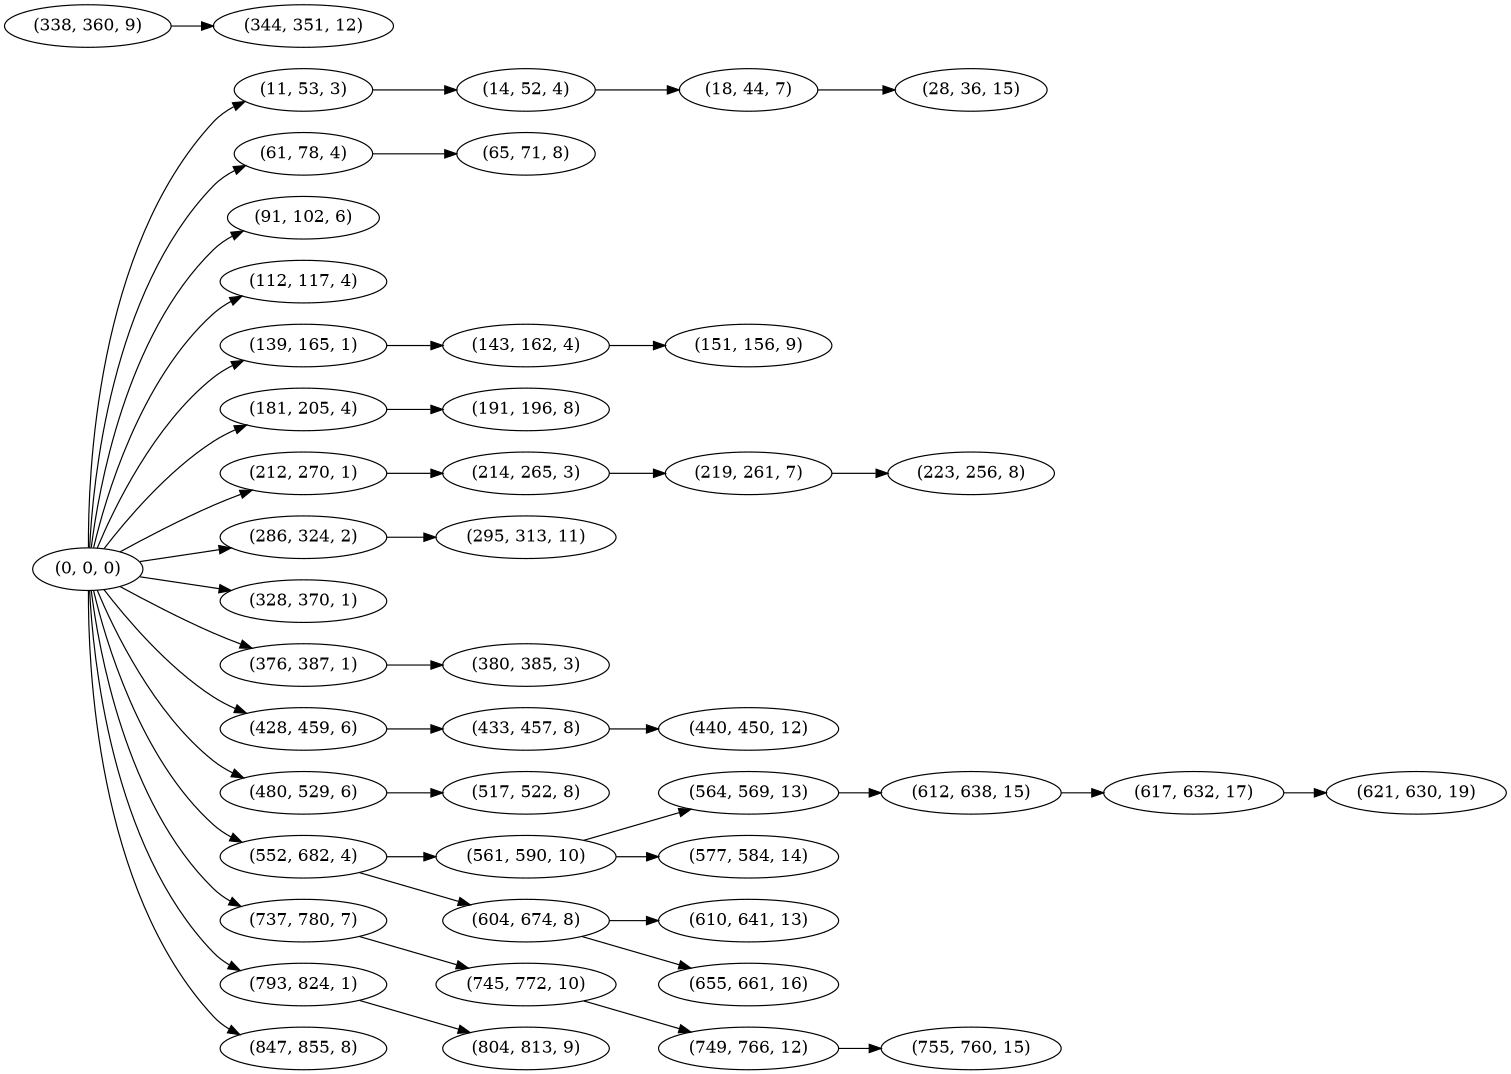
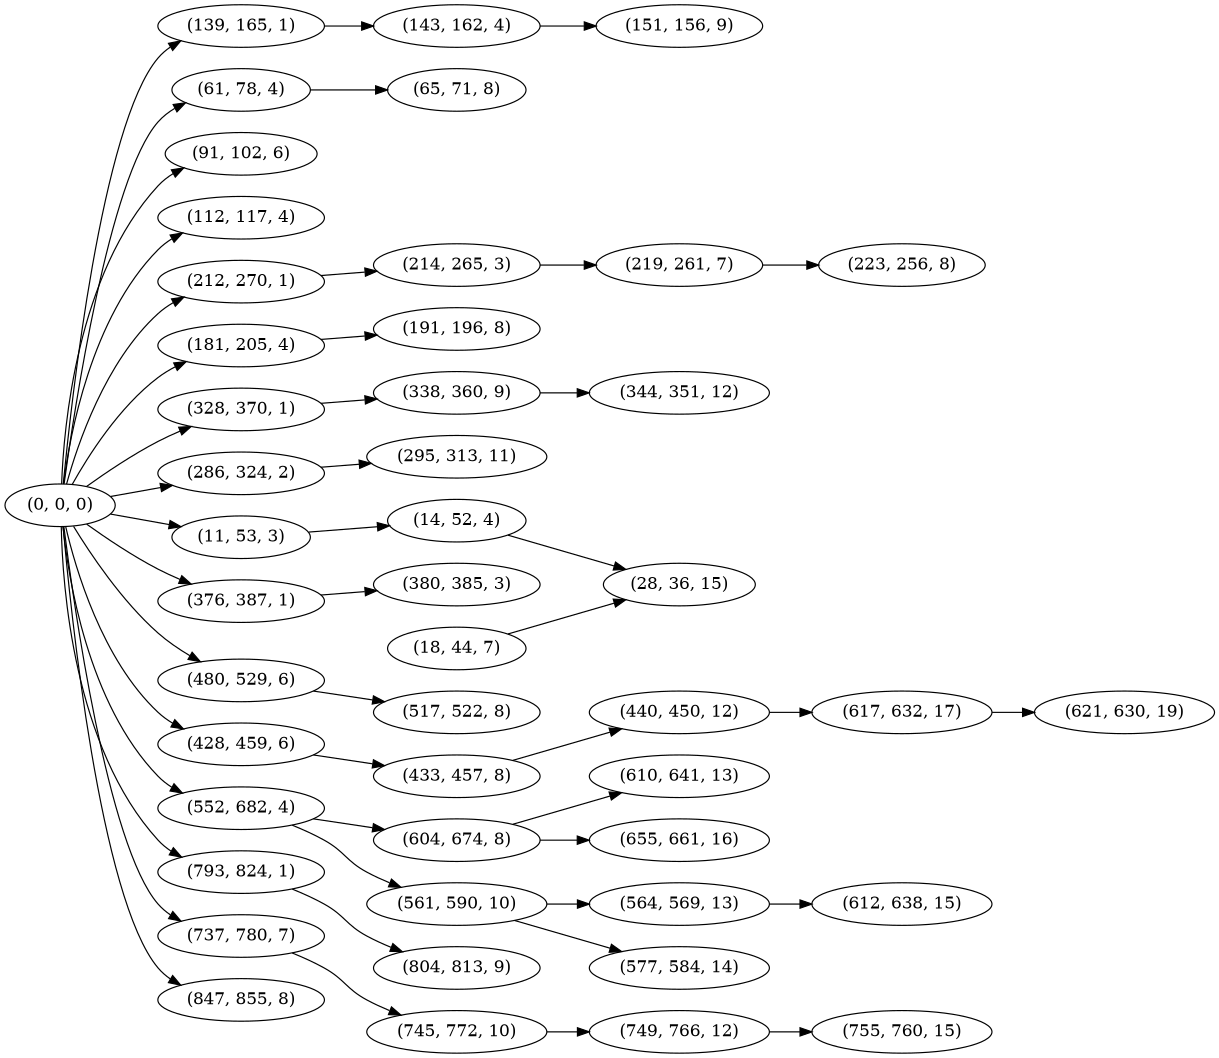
(631, 90) -> (561, 551)
none -> (343, 402)
(1077, 793) -> (785, 712)
